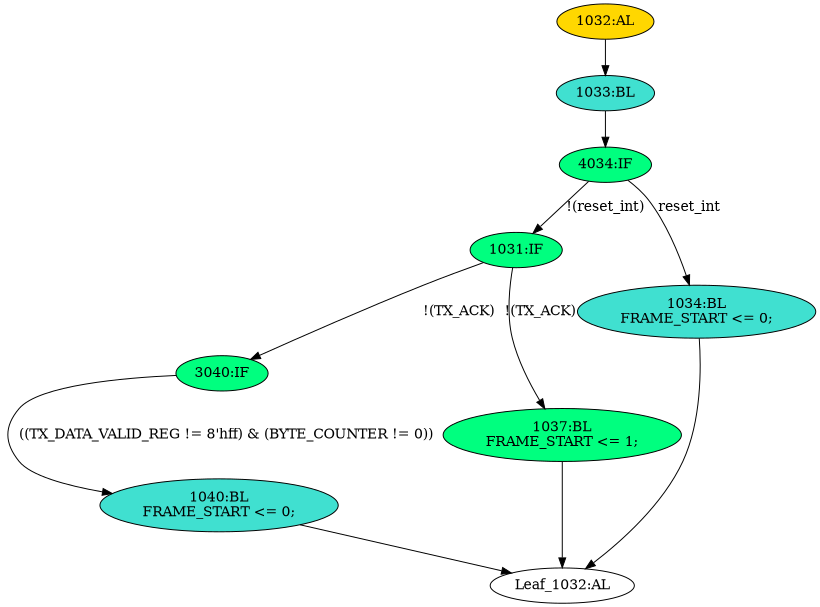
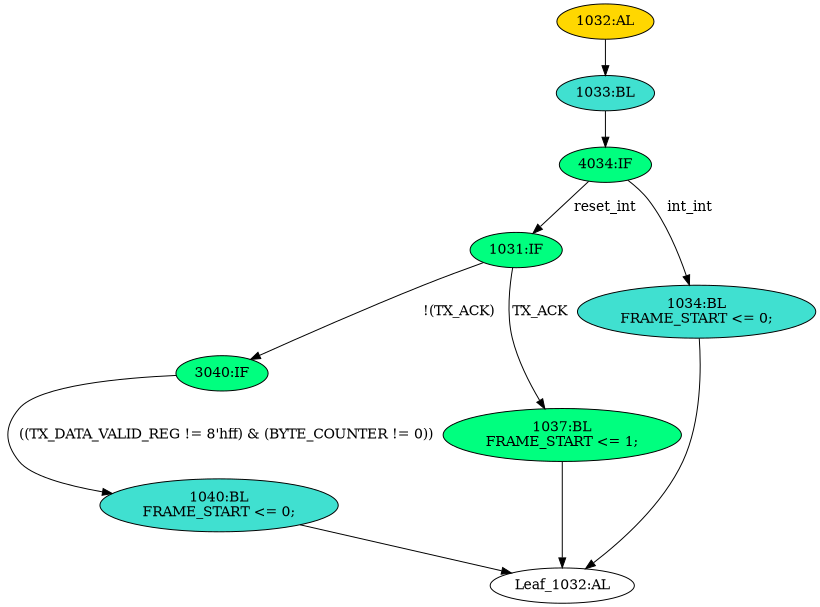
(605, 207) -> (605, 207)
(690, 207) -> (690, 207)
(540, 312) -> (540, 312)
